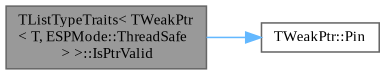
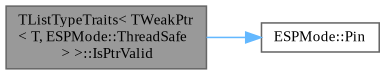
(320, 37) -> (320, 37)
